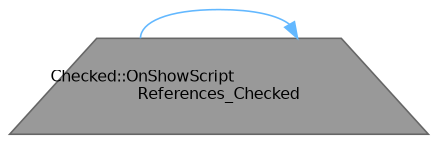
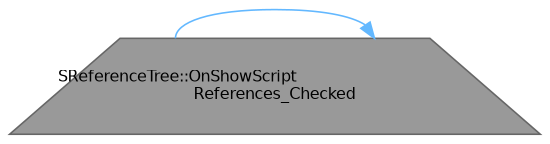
(219, 86) -> (275, 86)
